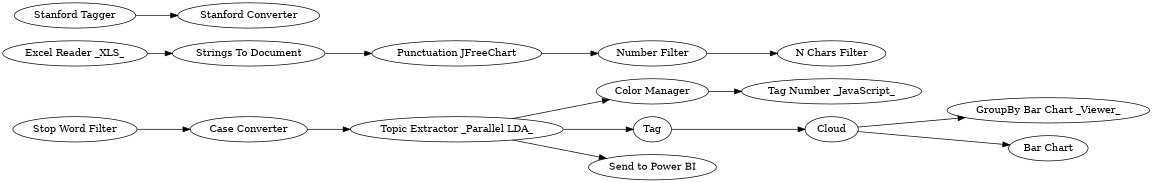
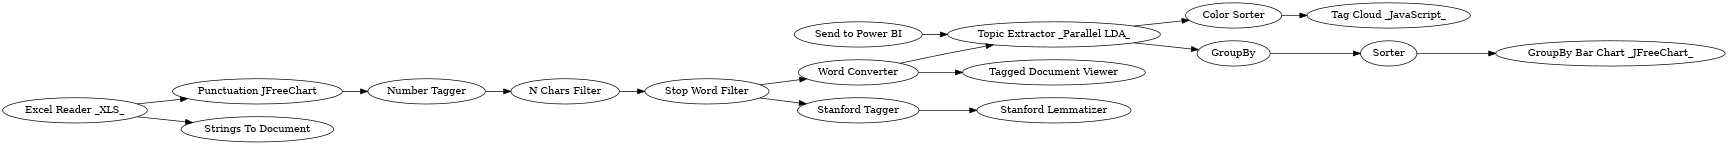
(249, 15) -> (1054, 110)
(345, 53) -> (159, 102)
(652, 53) -> (427, 91)
none -> (1054, 72)
none -> (629, 91)
(652, 91) -> (1234, 15)
(832, 91) -> (1389, 15)
none -> (780, 100)
(1048, 110) -> (1610, 53)
(249, 129) -> (858, 72)
(652, 129) -> (1234, 53)
(832, 129) -> (1389, 53)
(1048, 148) -> none
(556, 149) -> (931, 34)
